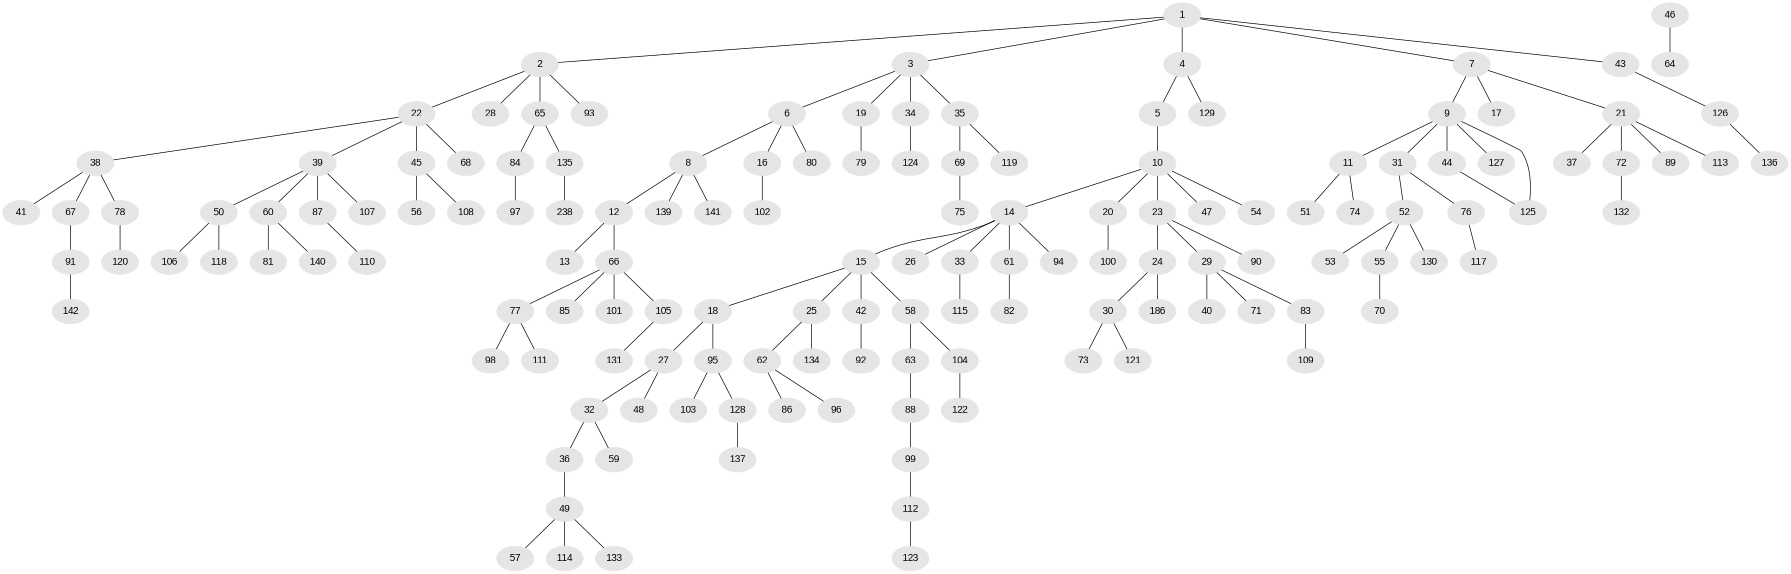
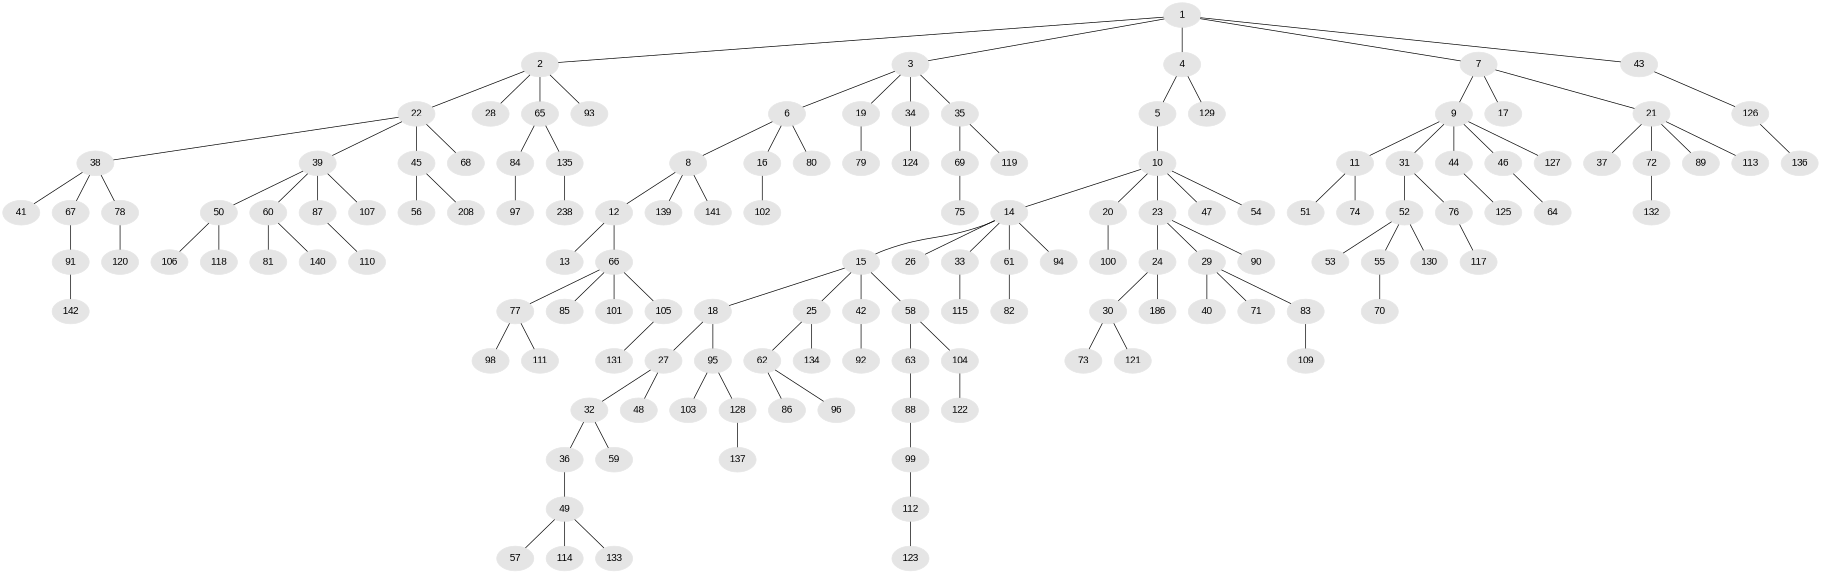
(1514, 147) -> (1478, 139)
(466, 213) -> (466, 213)
